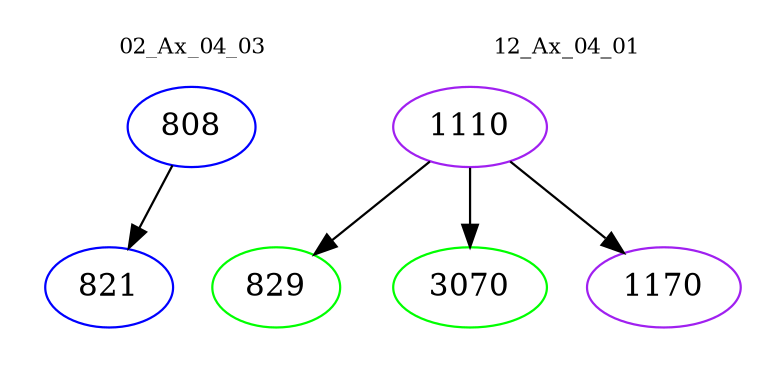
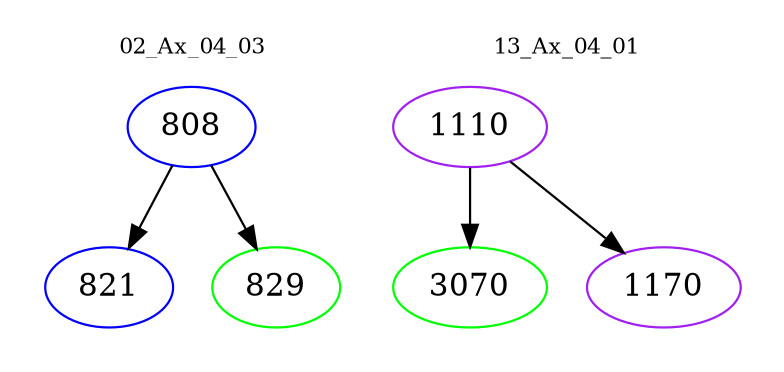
(567, 48) -> (567, 48)
(391, 193) -> (228, 197)
